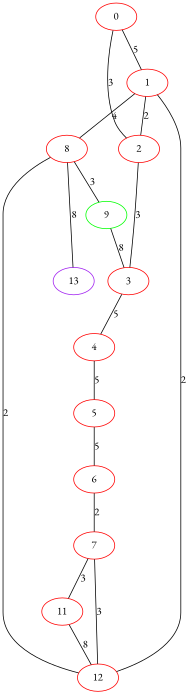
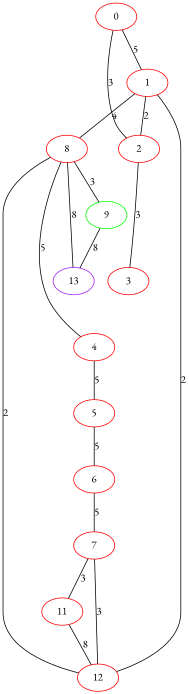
(117, 248) -> (90, 248)
(111, 314) -> (40, 255)
(97, 512) -> (97, 512)
